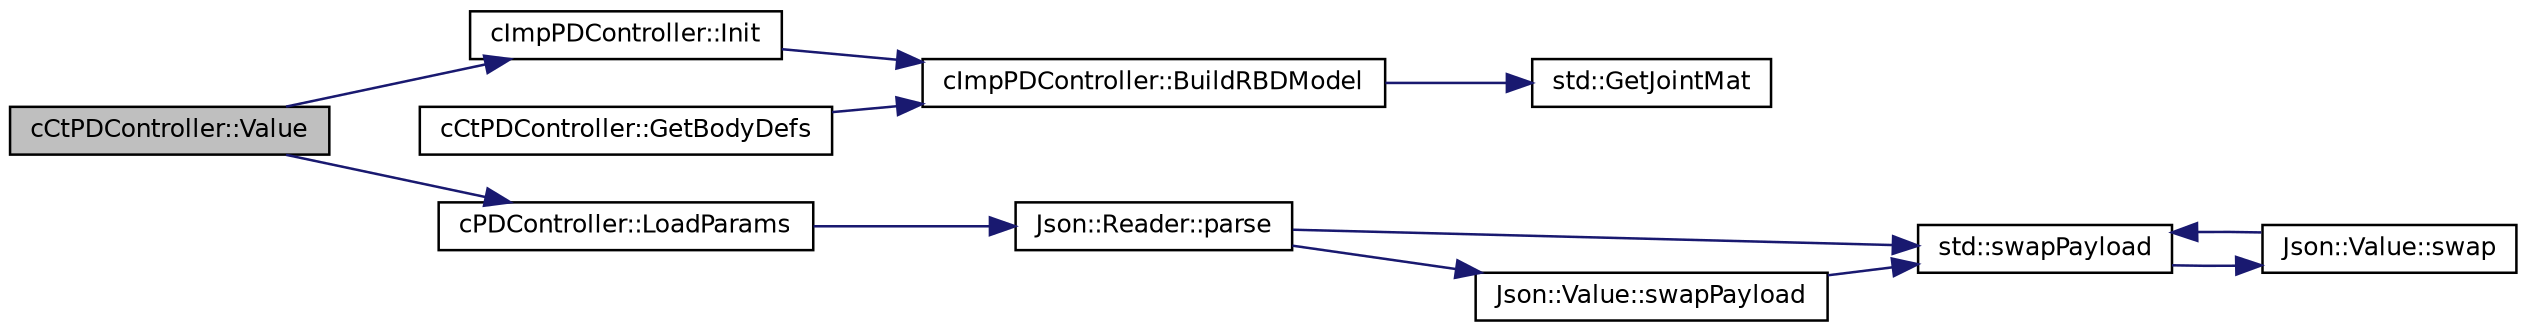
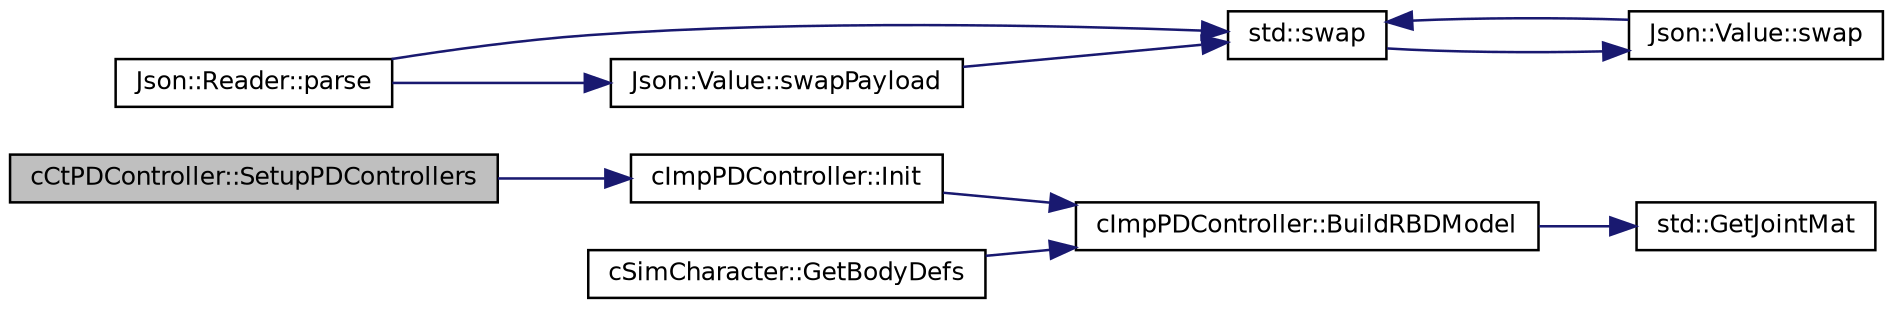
(170, 131) -> (254, 178)
(626, 131) -> (787, 274)
(626, 226) -> none
(2045, 249) -> (1307, 35)
